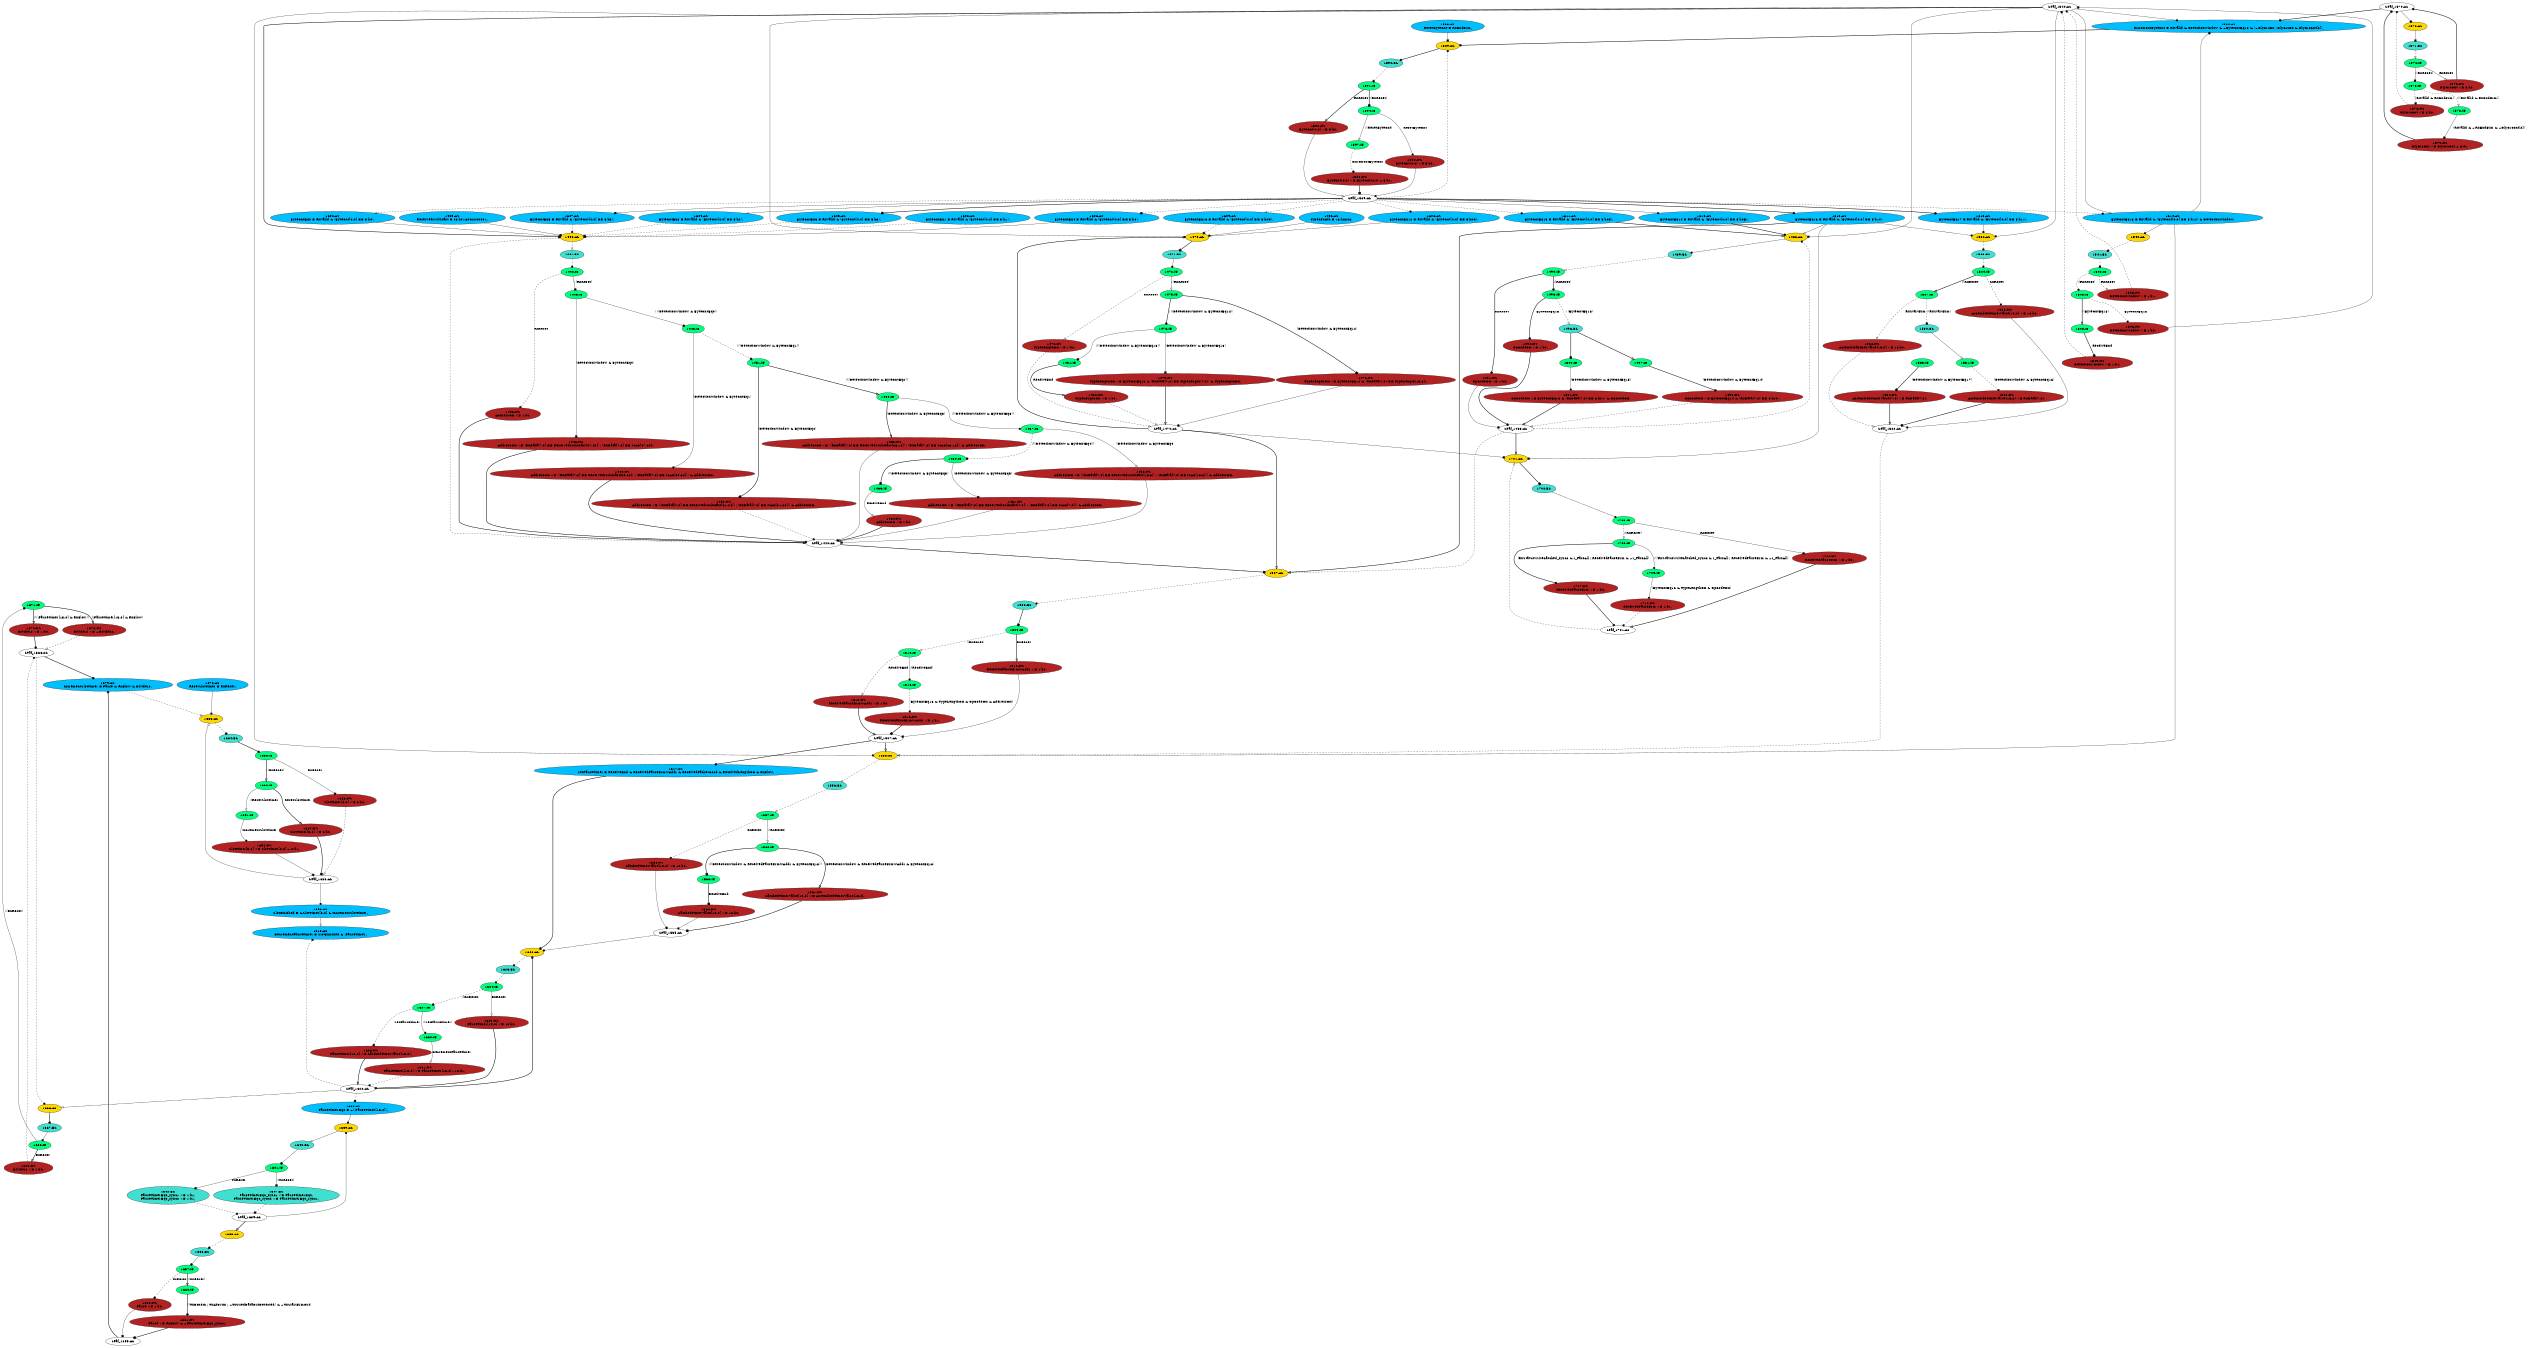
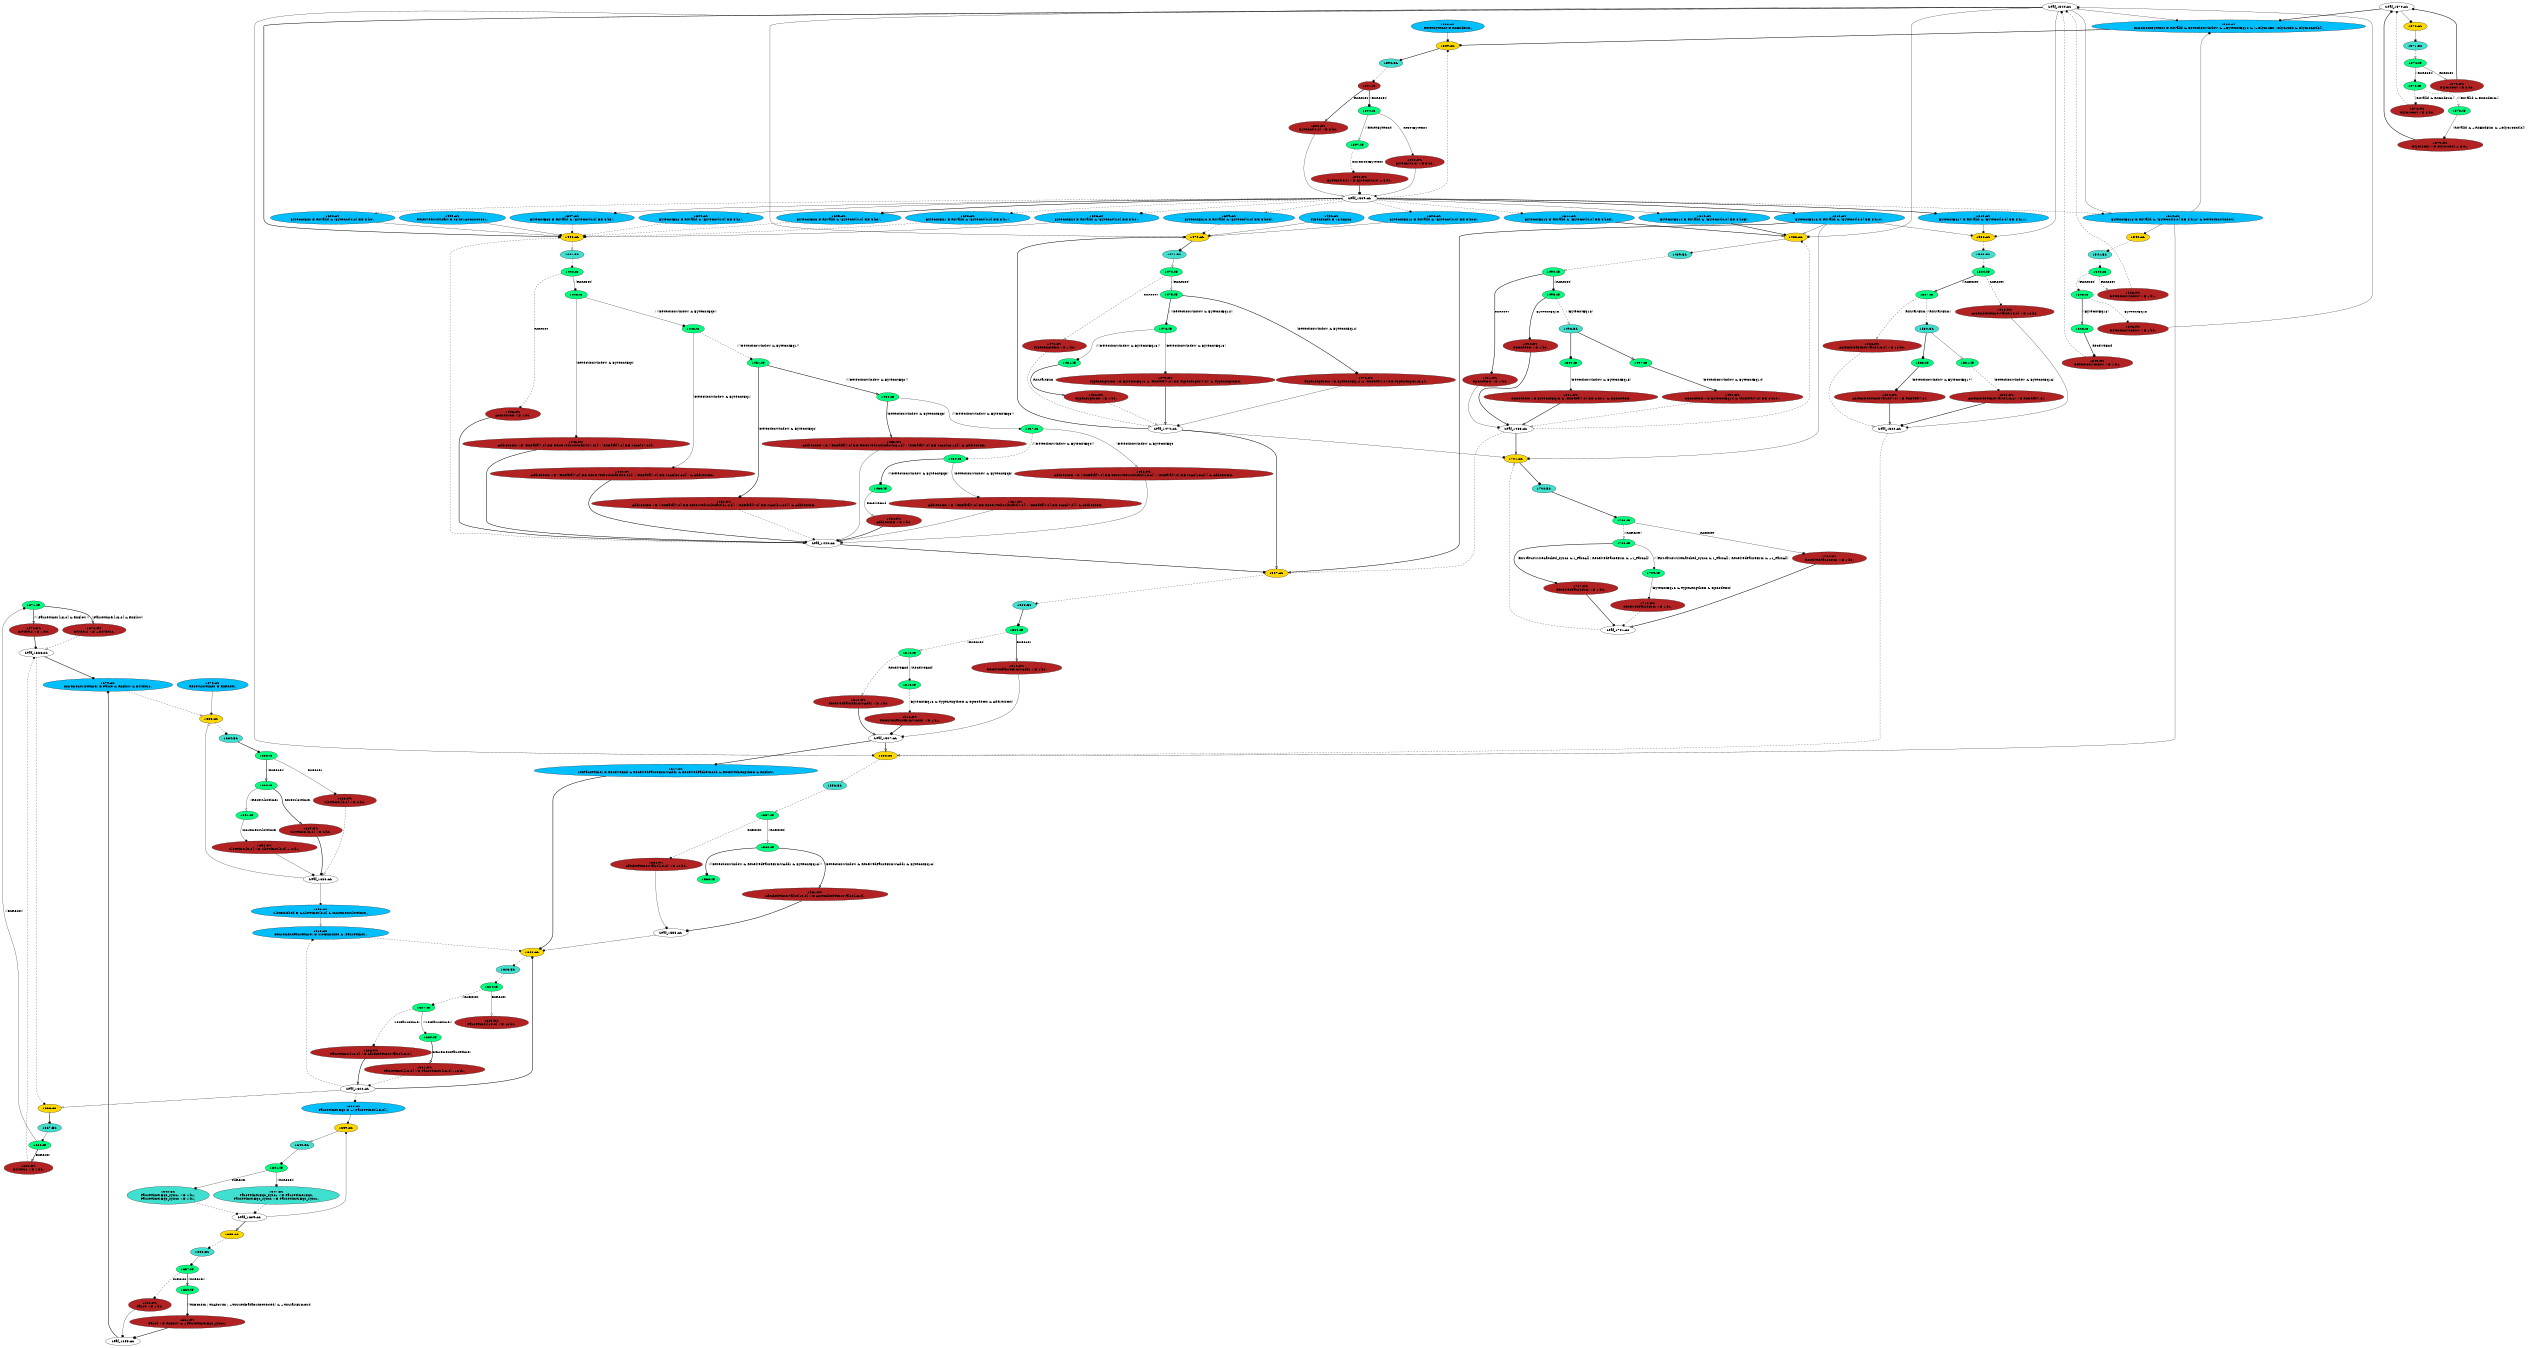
(1369, 86) -> (1369, 86)
none -> (1177, 204)
(1173, 262) -> (1173, 262)
none -> (1925, 345)
(1043, 380) -> (1043, 380)
(1583, 504) -> (1583, 504)
(709, 911) -> none
none -> (444, 944)
(433, 1051) -> (433, 1051)
(457, 1083) -> none
